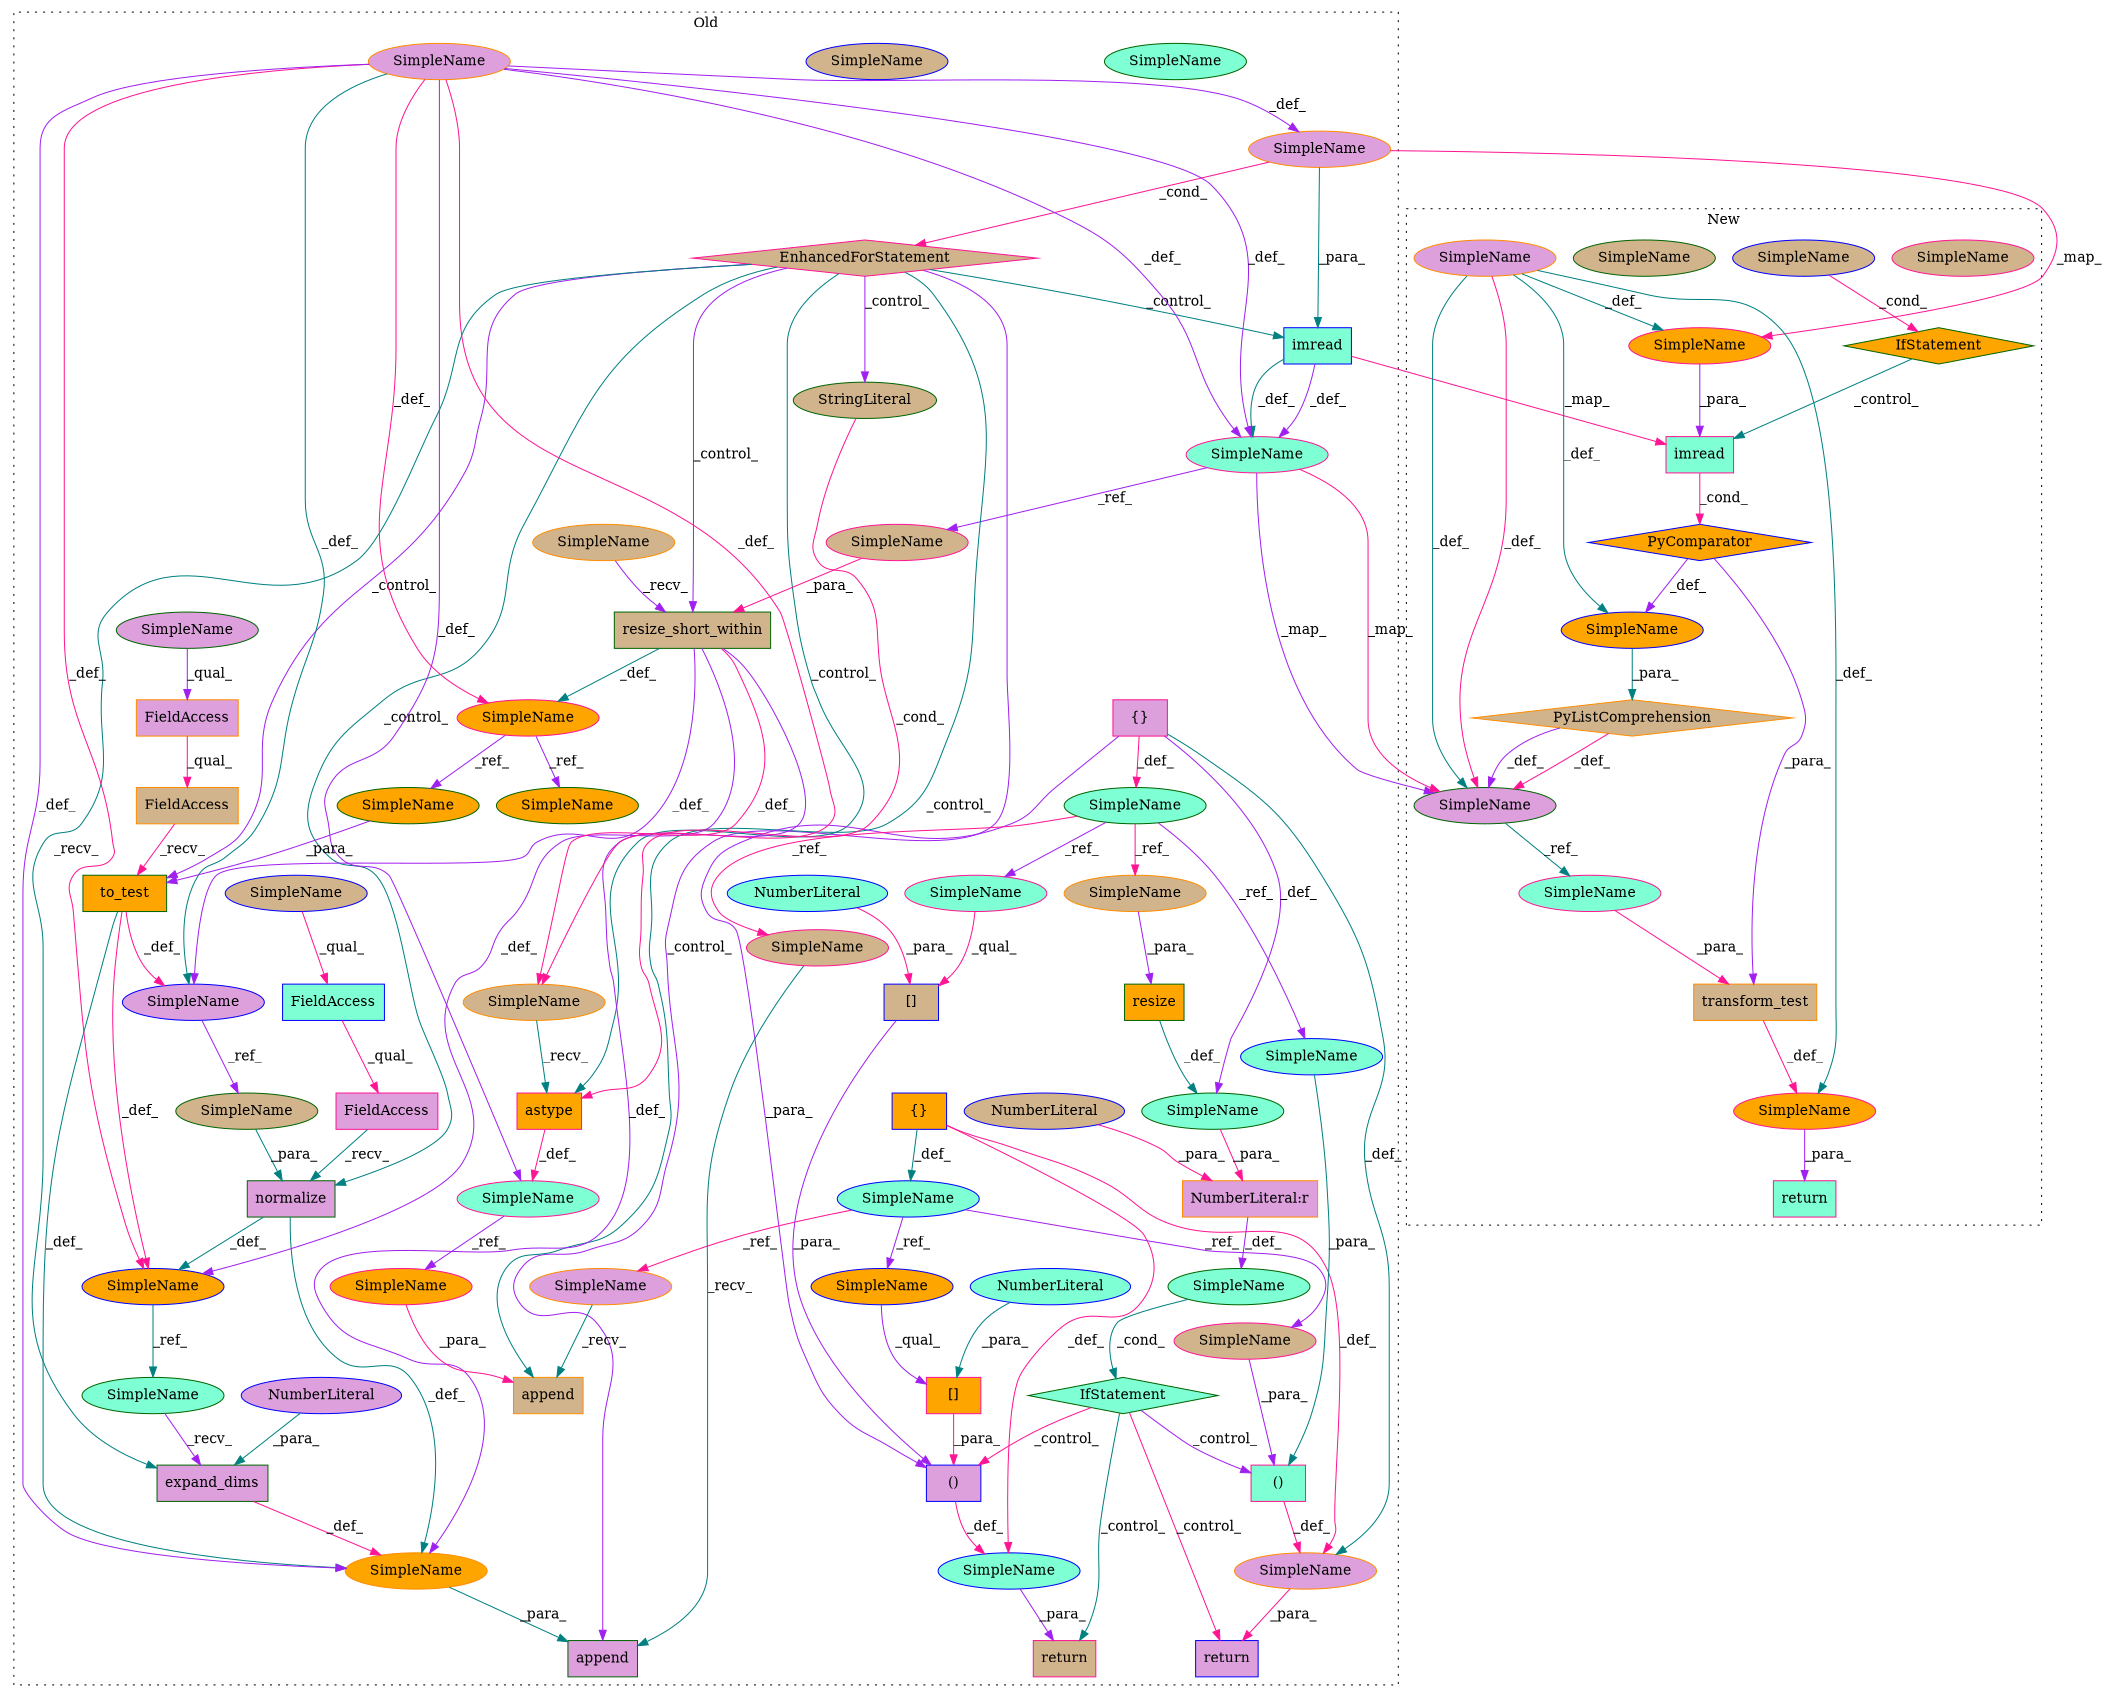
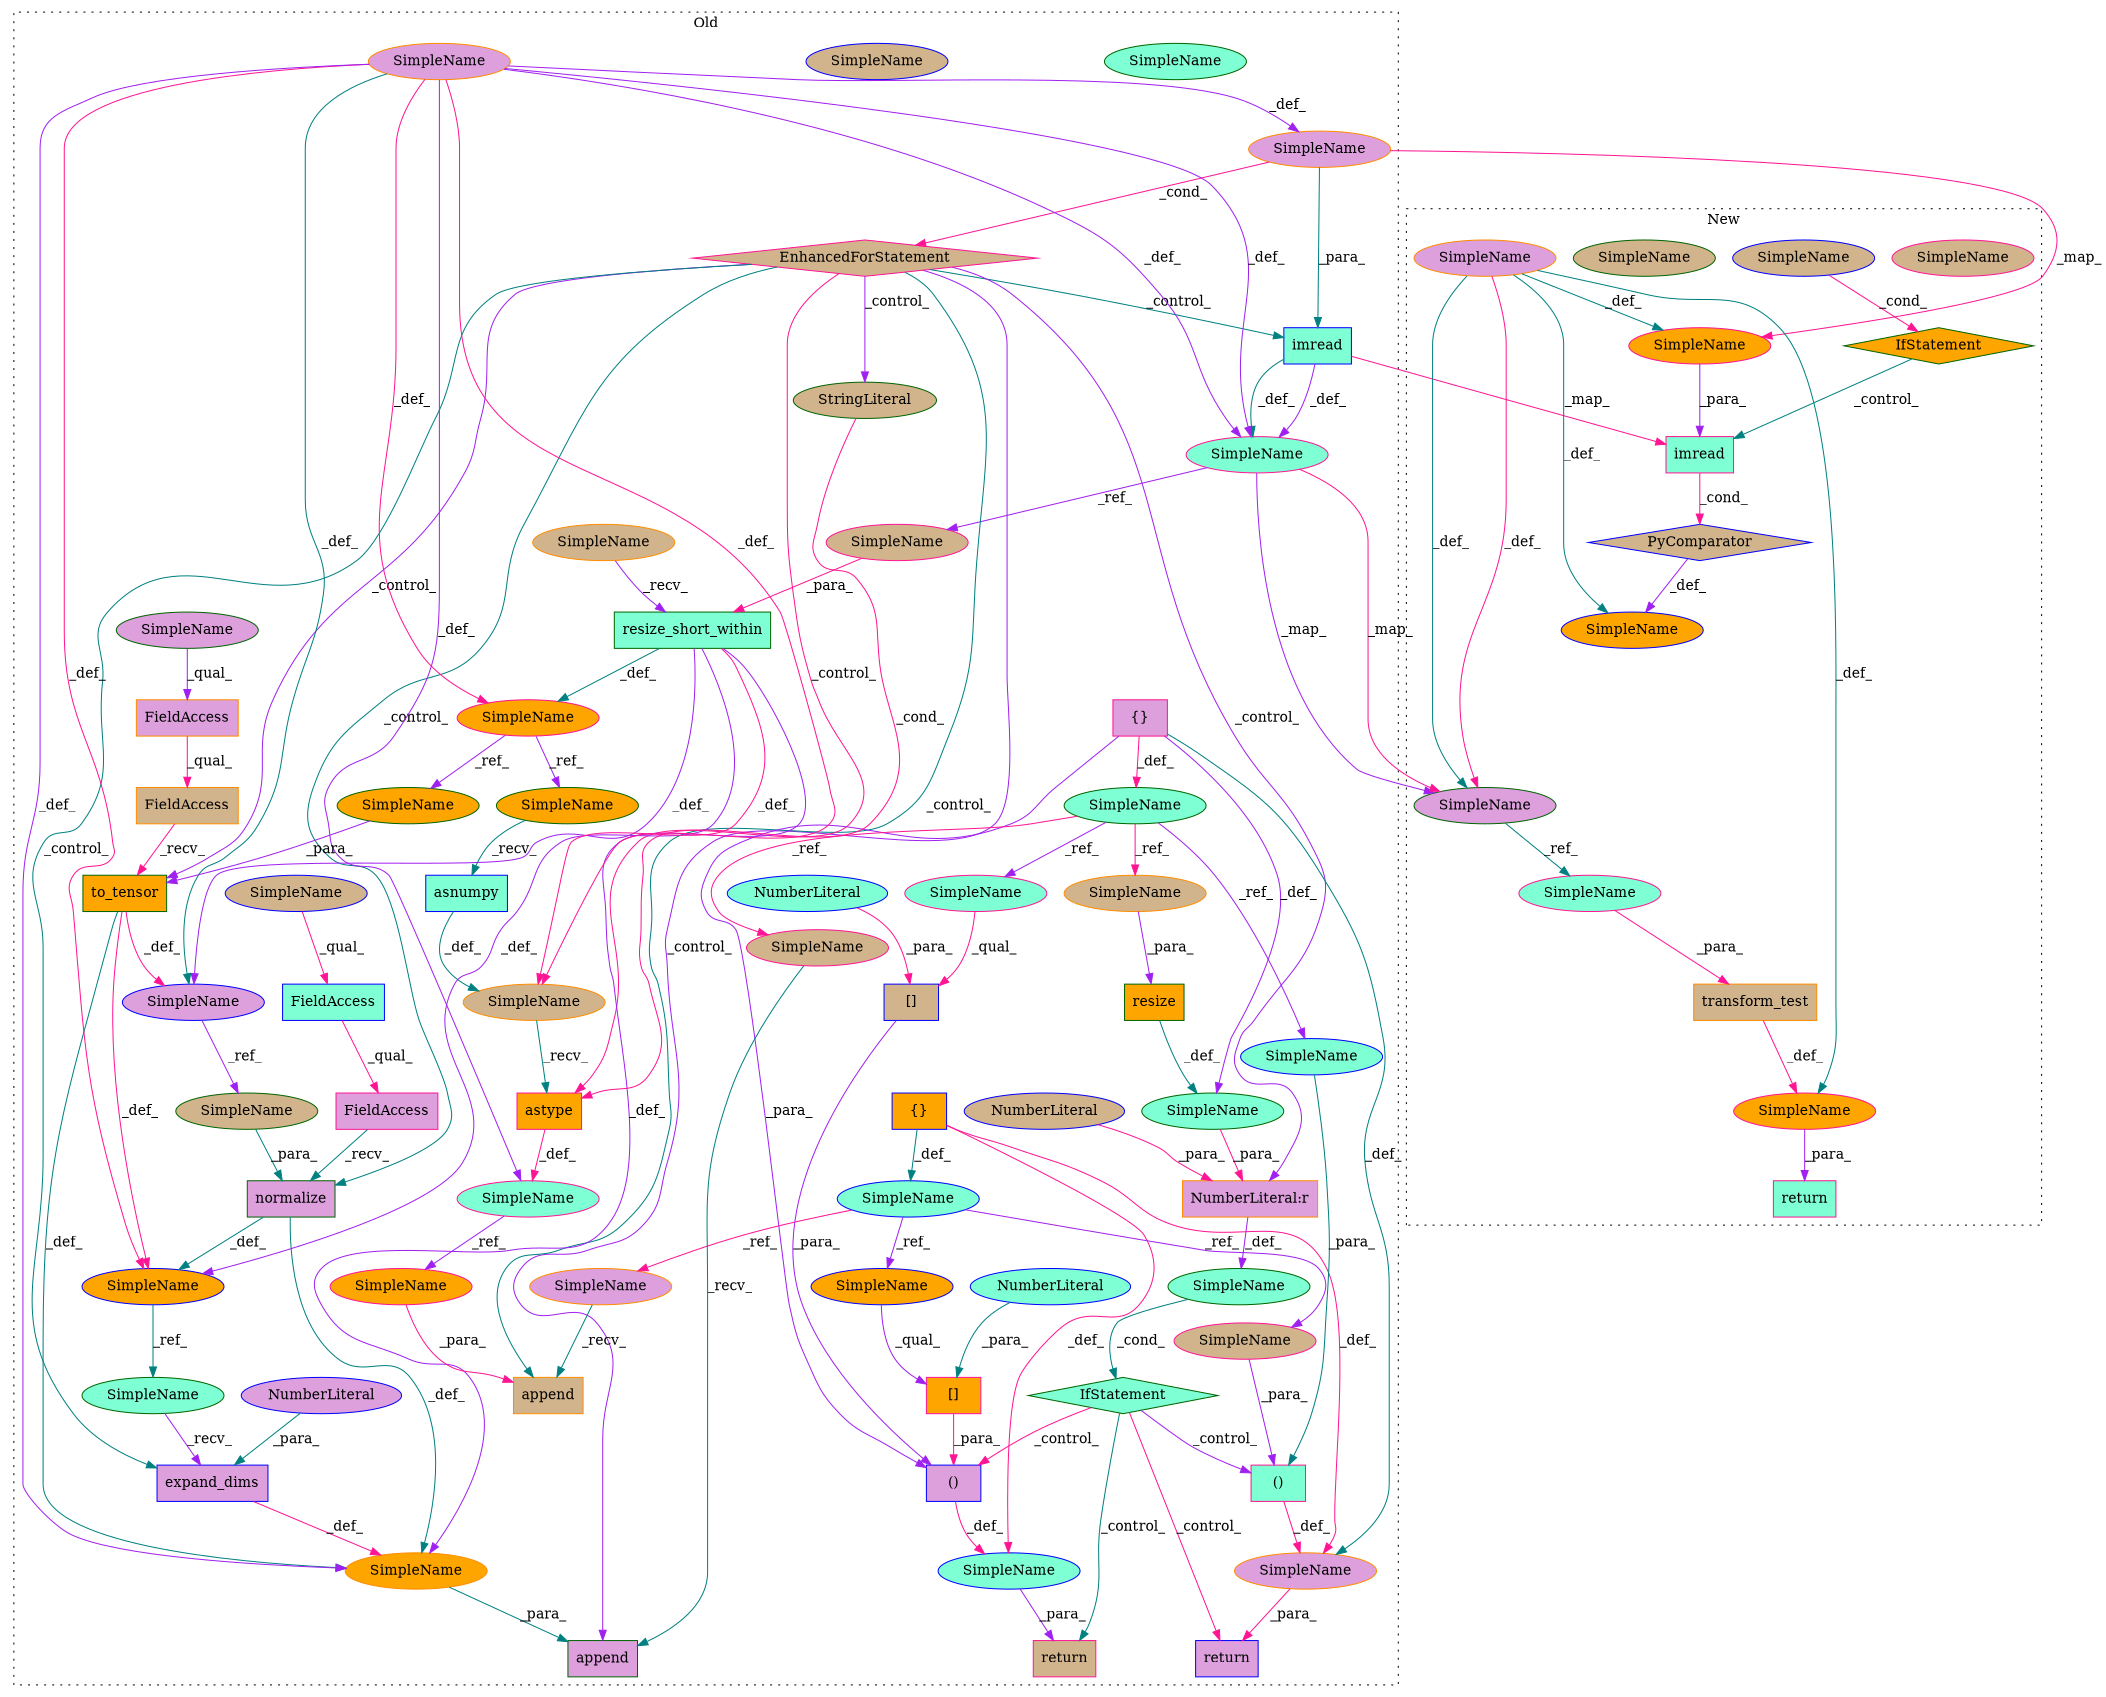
(693, 408) -> (1228, 723)
(1700, 542) -> (1700, 542)
(692, 630) -> (692, 630)
(1632, 718) -> none
(1786, 751) -> none
(859, 773) -> (859, 773)
(76, 850) -> (76, 850)
(125, 893) -> (125, 893)
none -> (467, 893)
(212, 1483) -> (212, 1483)
